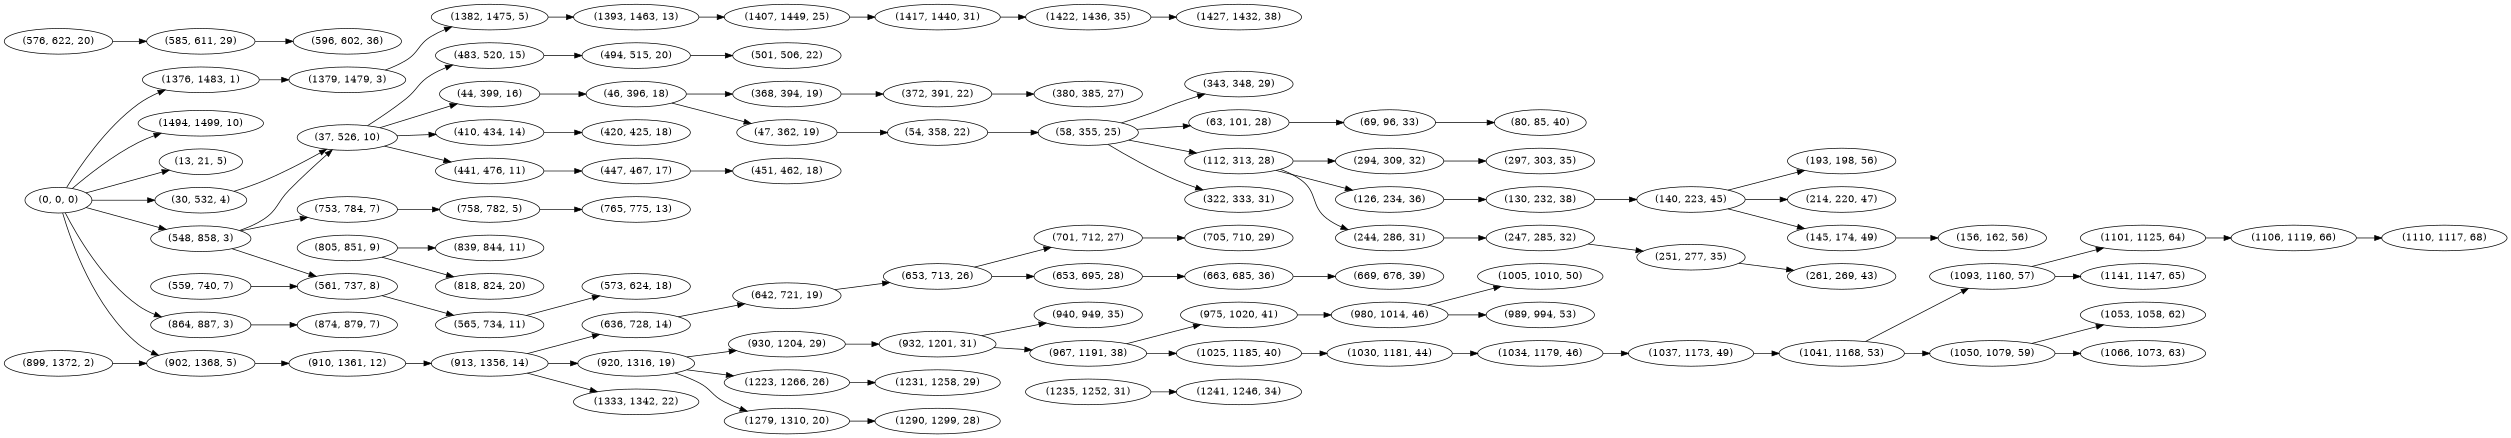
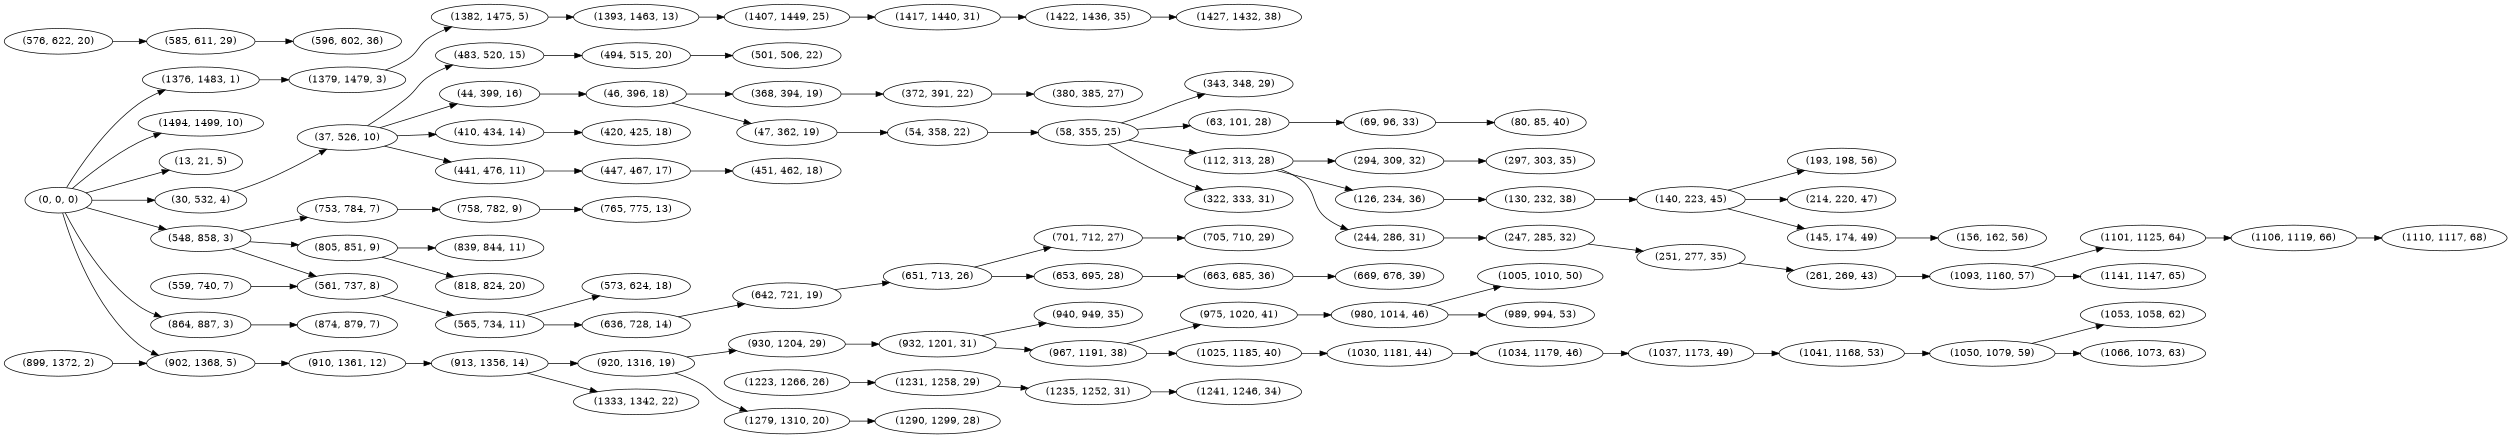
(284, 195) -> (270, 243)
(490, 209) -> (490, 209)
(938, 276) -> (938, 276)
(1914, 317) -> (1909, 276)
(560, 345) -> (559, 325)
(707, 372) -> none
none -> (1009, 387)
